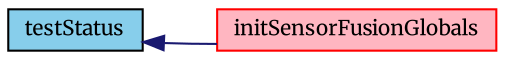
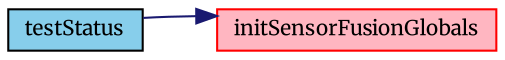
(191, 44) -> (170, 17)
